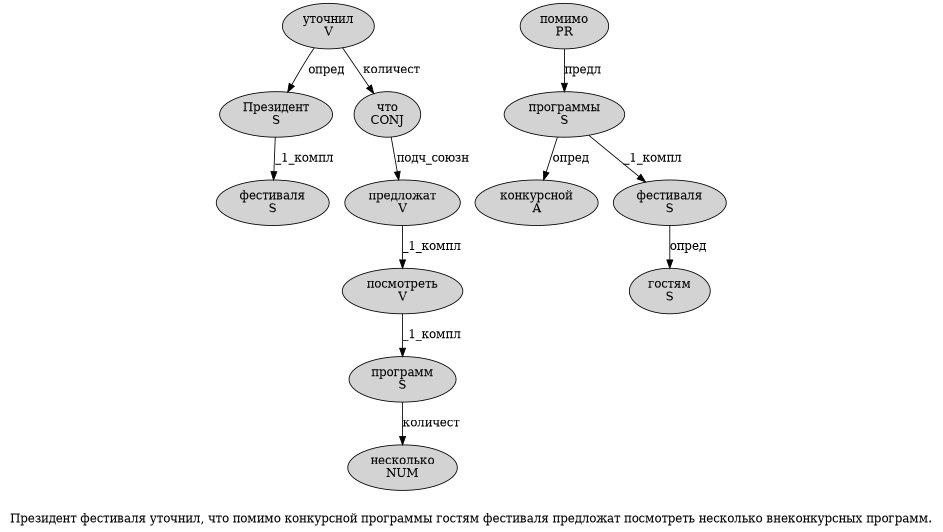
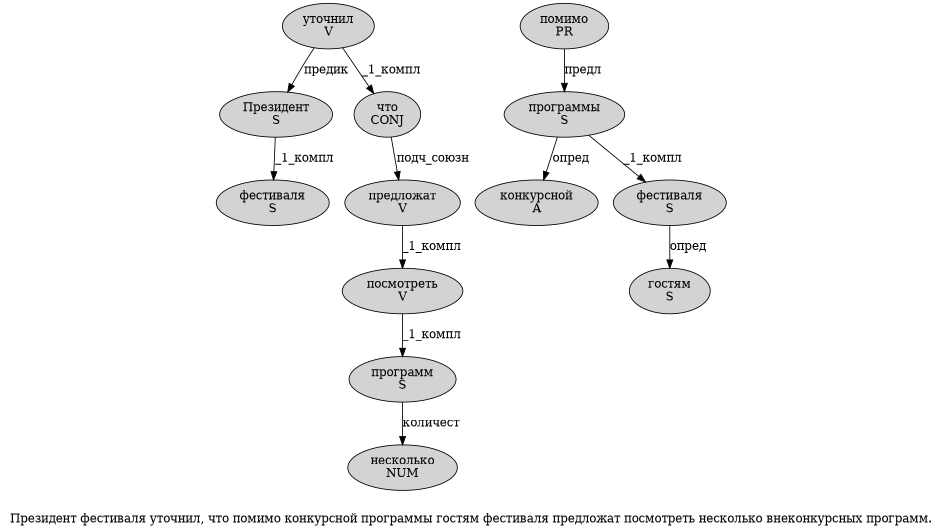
(326, 70) -> (326, 70)
(392, 70) -> (392, 70)
